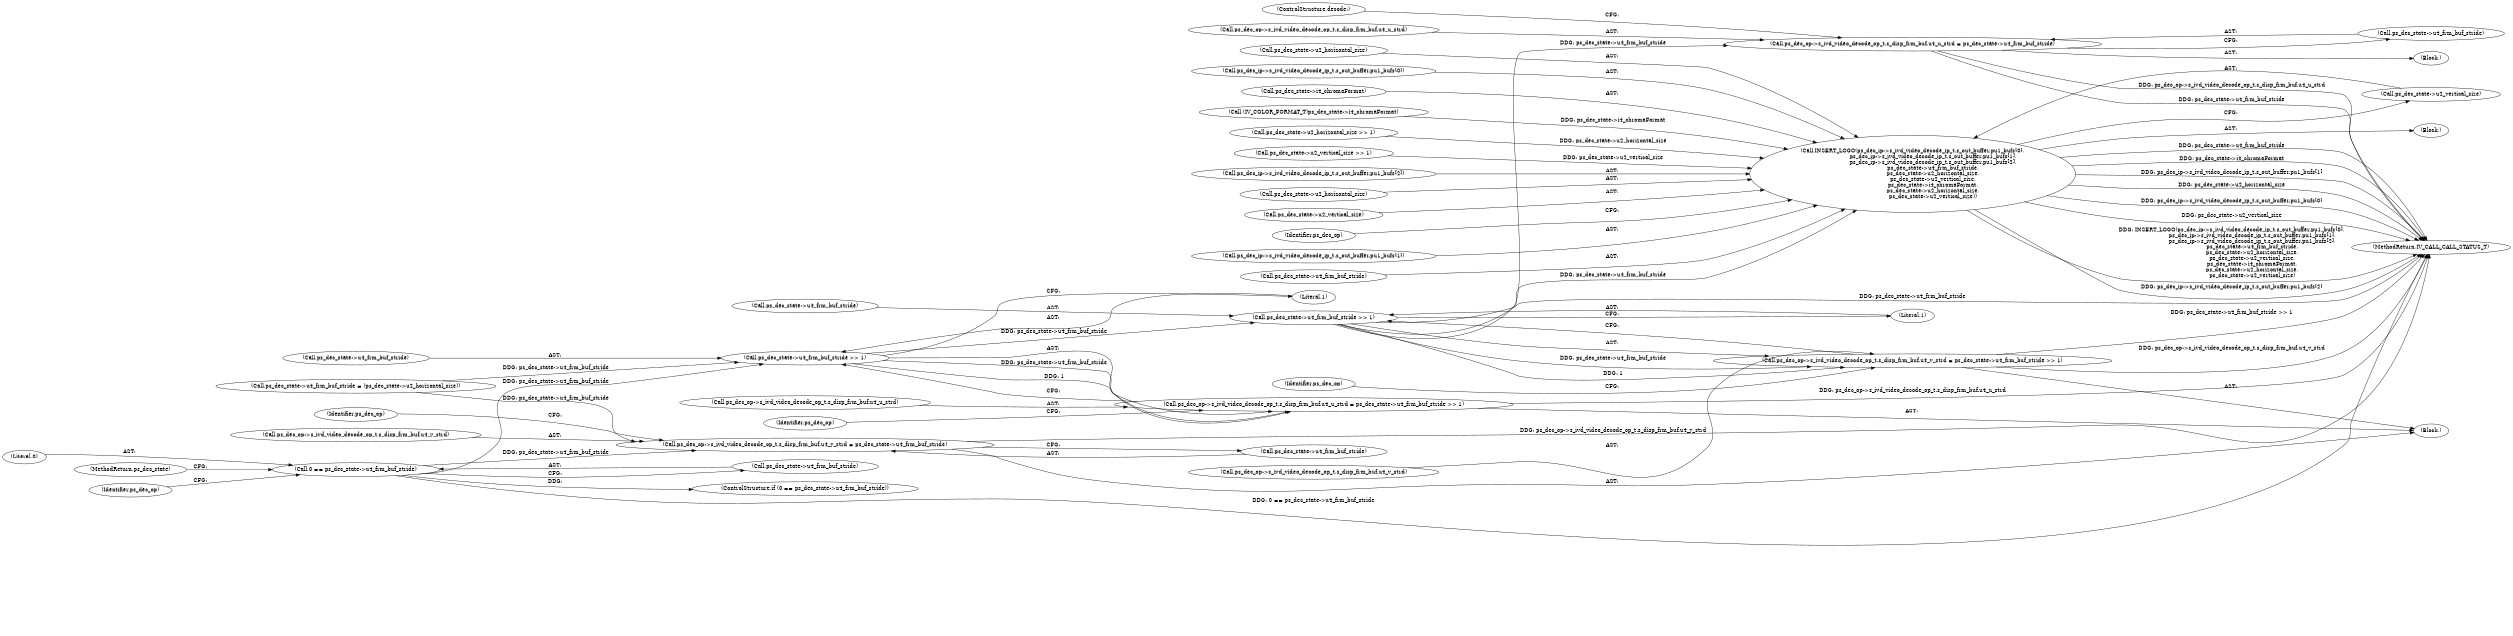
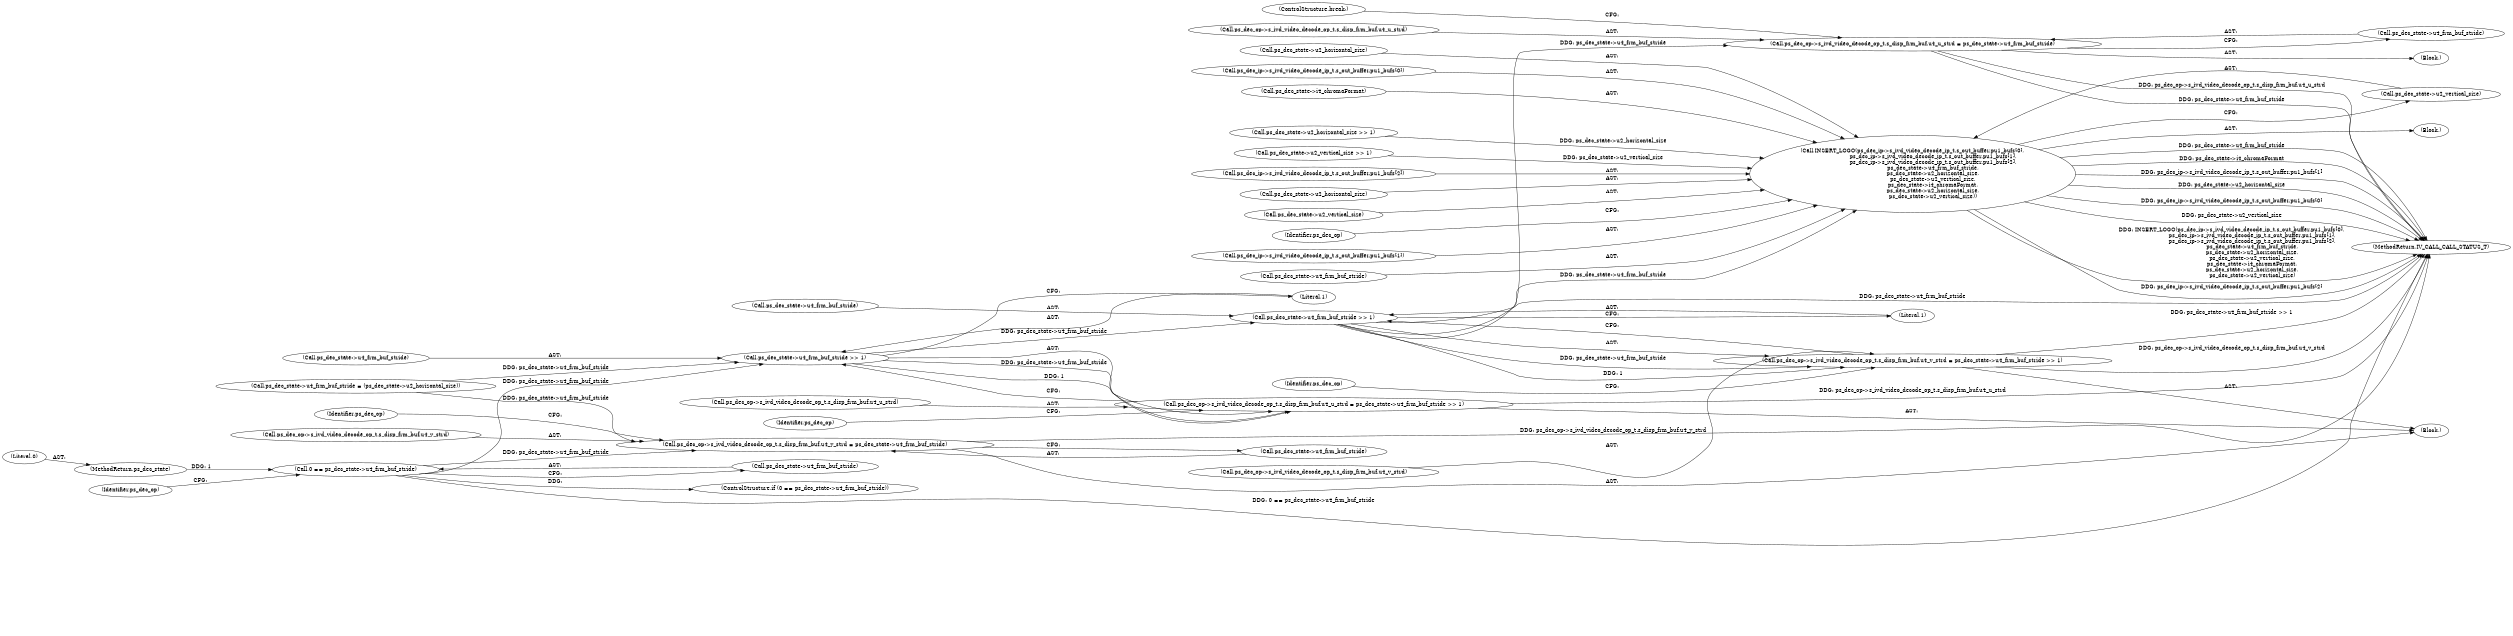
(1314, 10) -> (1314, 10)
(1314, 112) -> none
(167, 458) -> (66, 462)
(201, 467) -> (201, 467)
